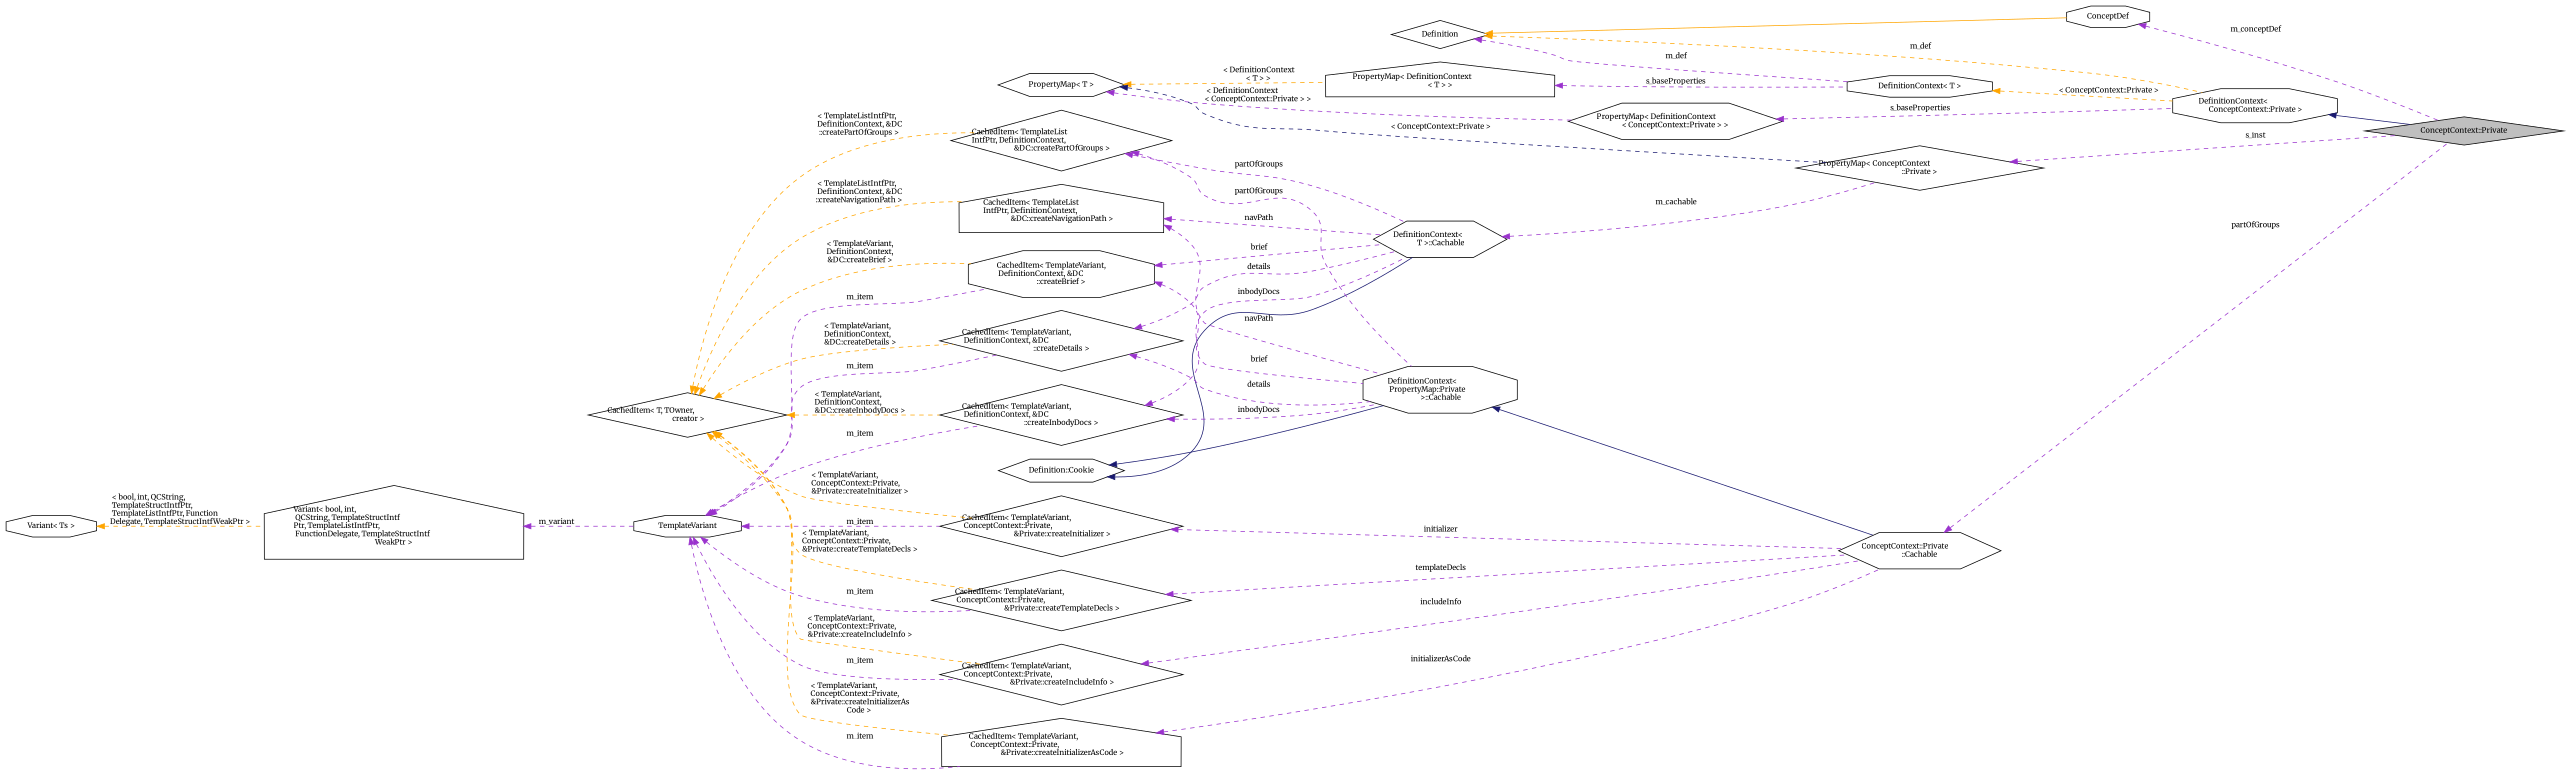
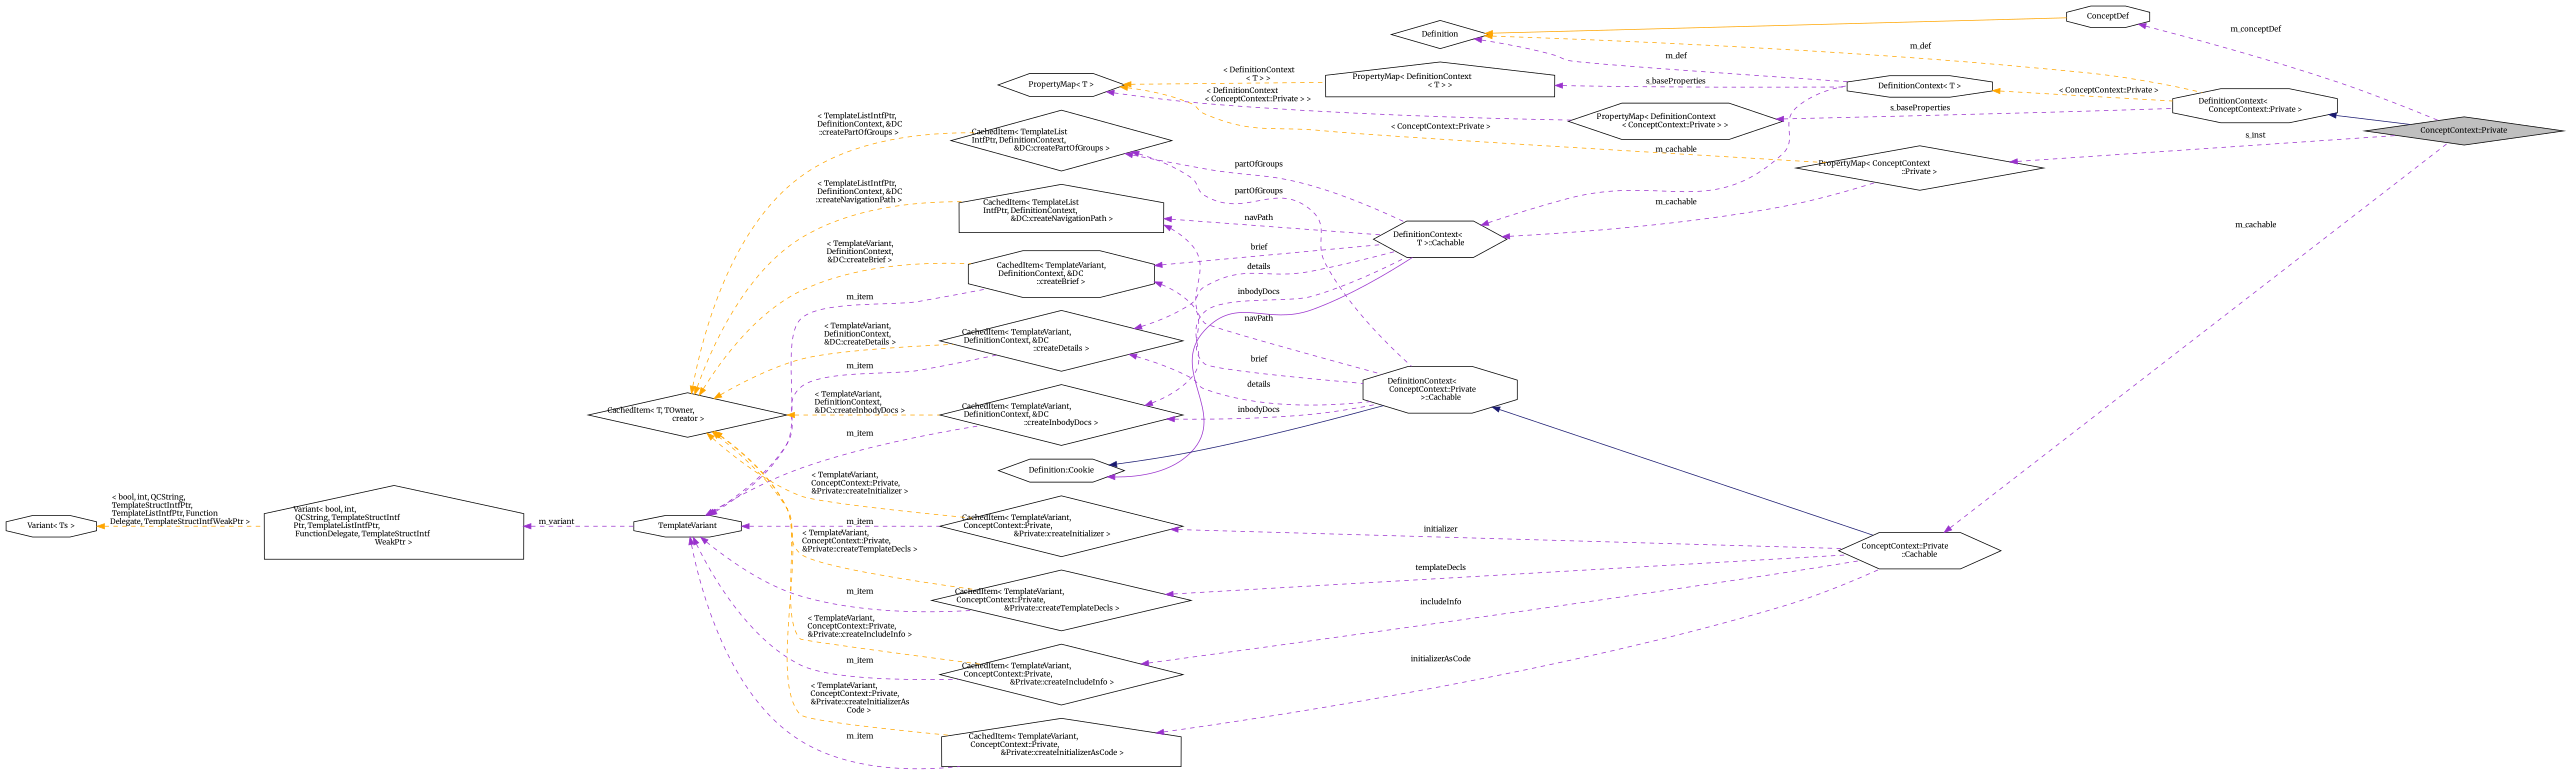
(1473, 141) -> (1473, 141)
none -> (1691, 191)
(2255, 225) -> (2255, 225)
(1203, 333) -> (1203, 333)
(1440, 390) -> (1440, 390)
